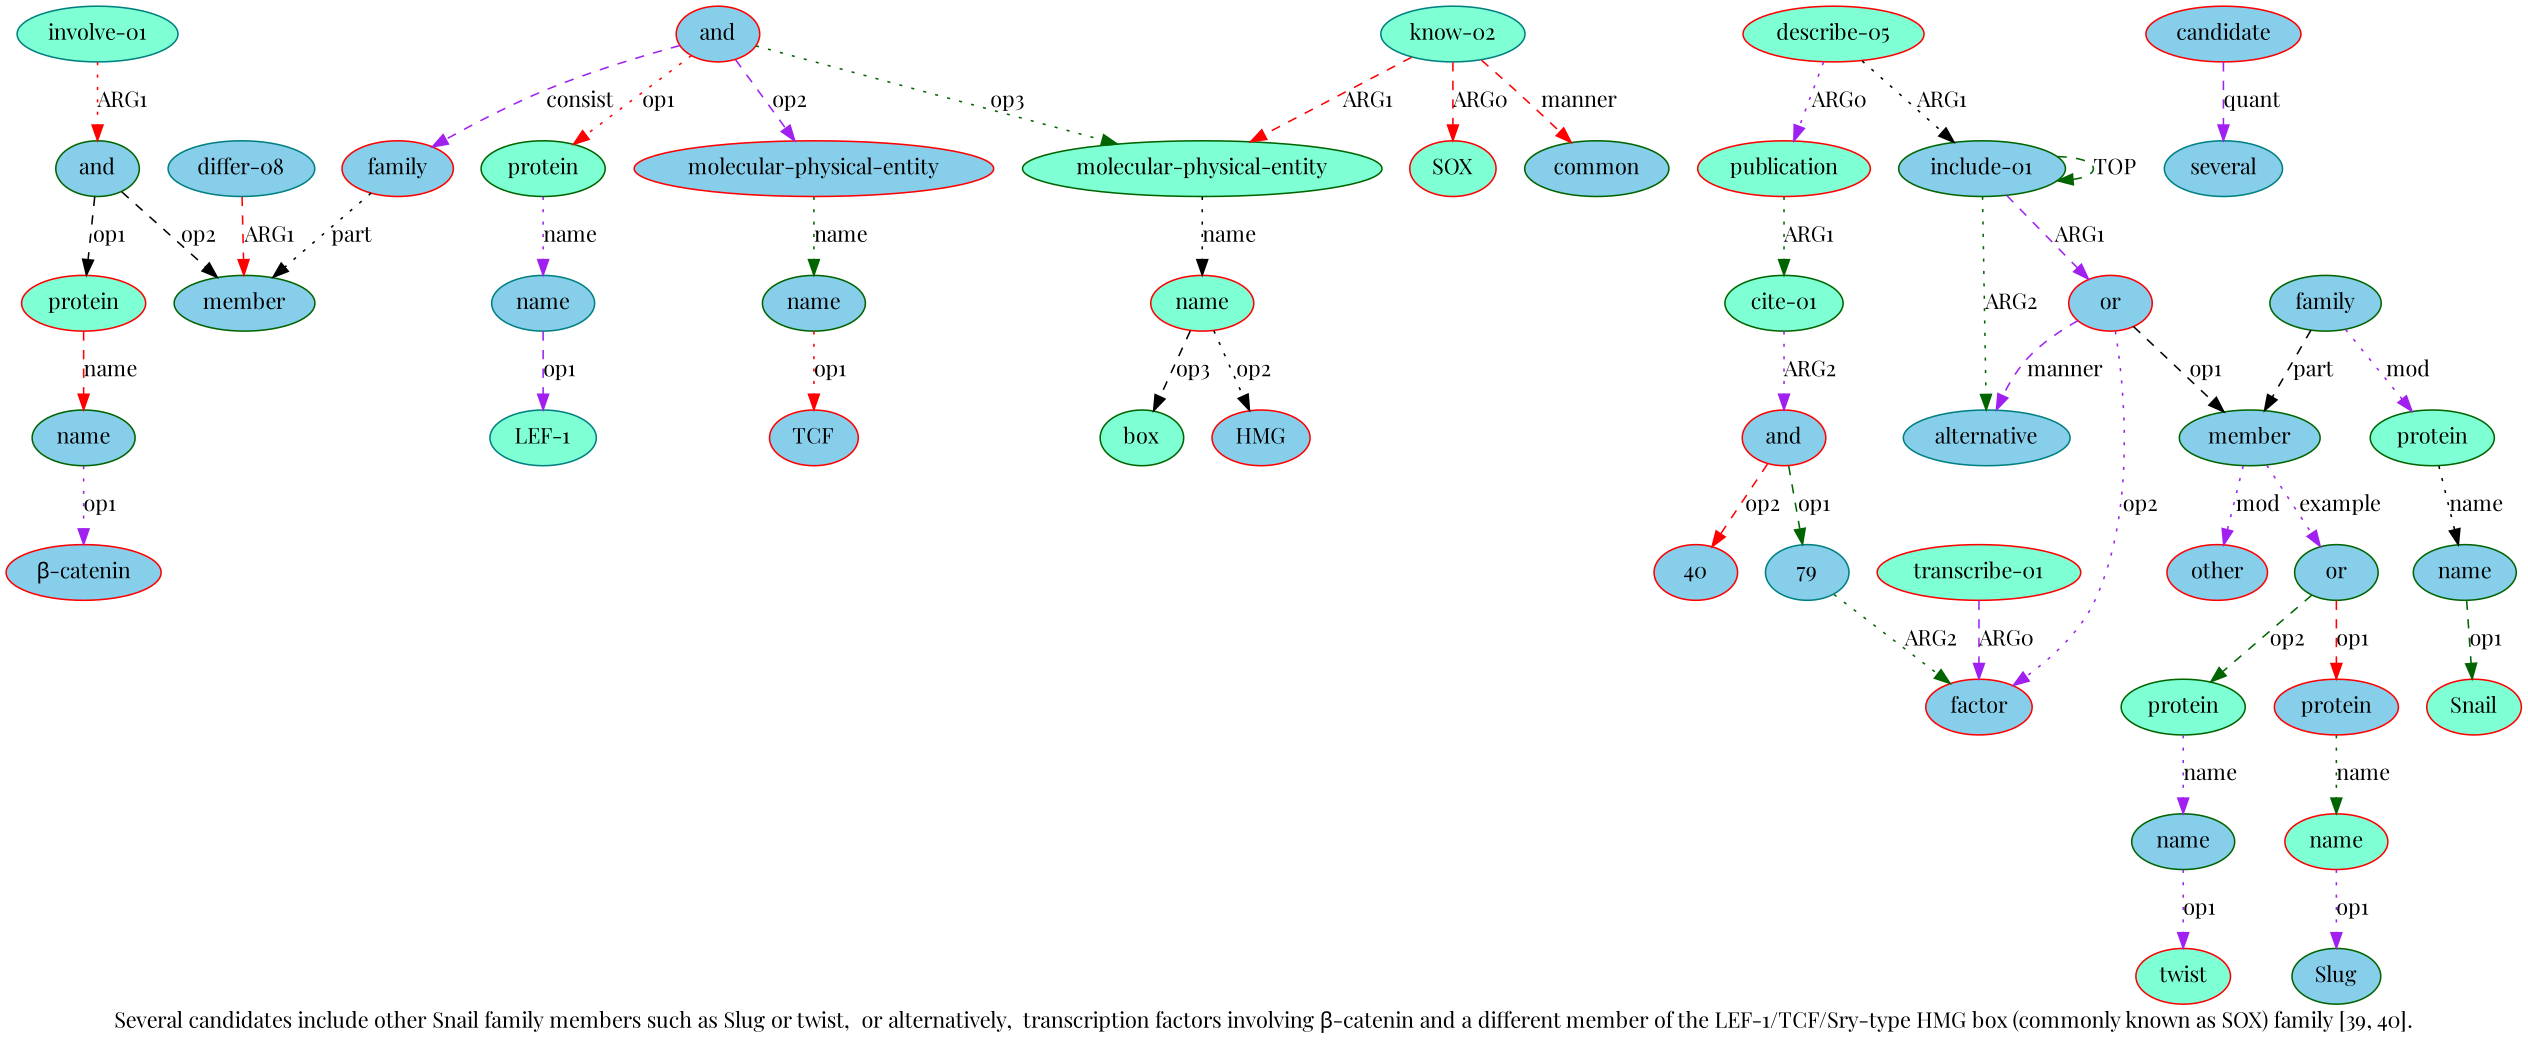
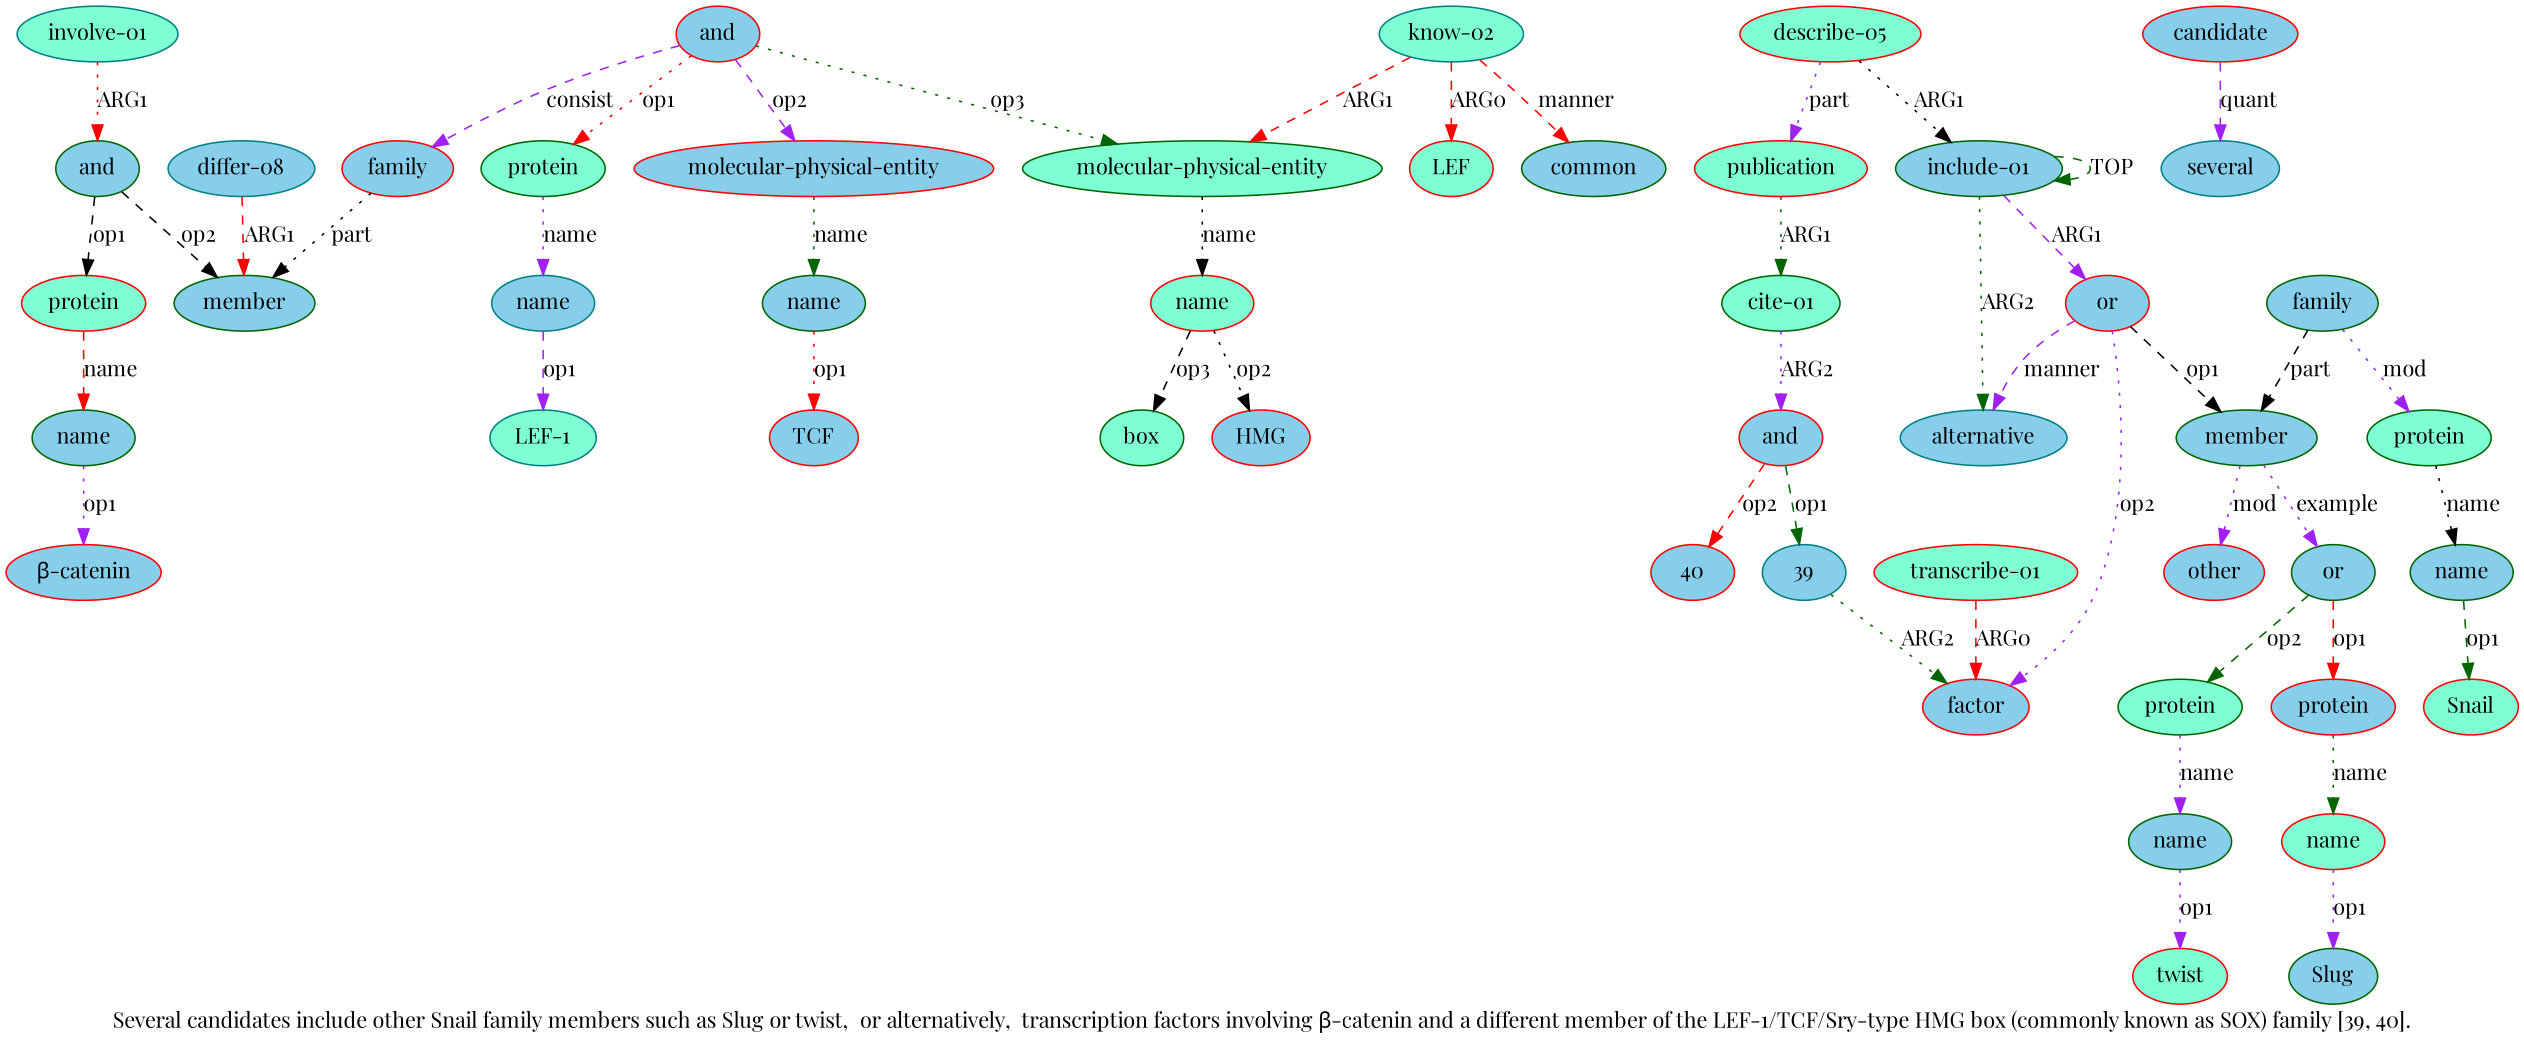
(1840, 101) -> (1830, 101)
(1453, 169) -> (1451, 169)
(1807, 572) -> (1804, 572)
(1979, 632) -> (1976, 632)
